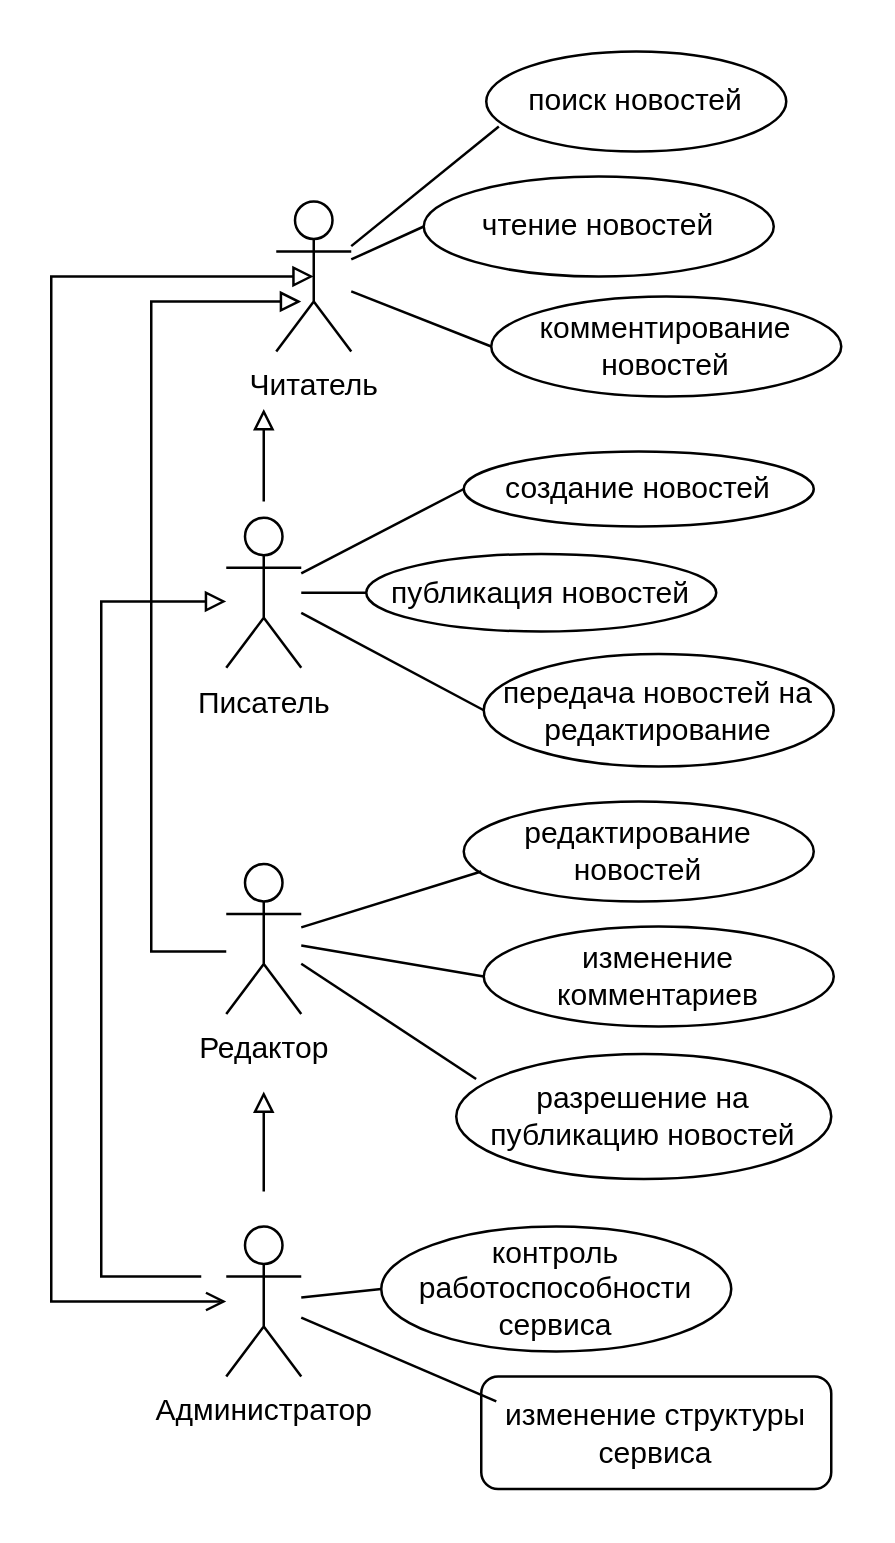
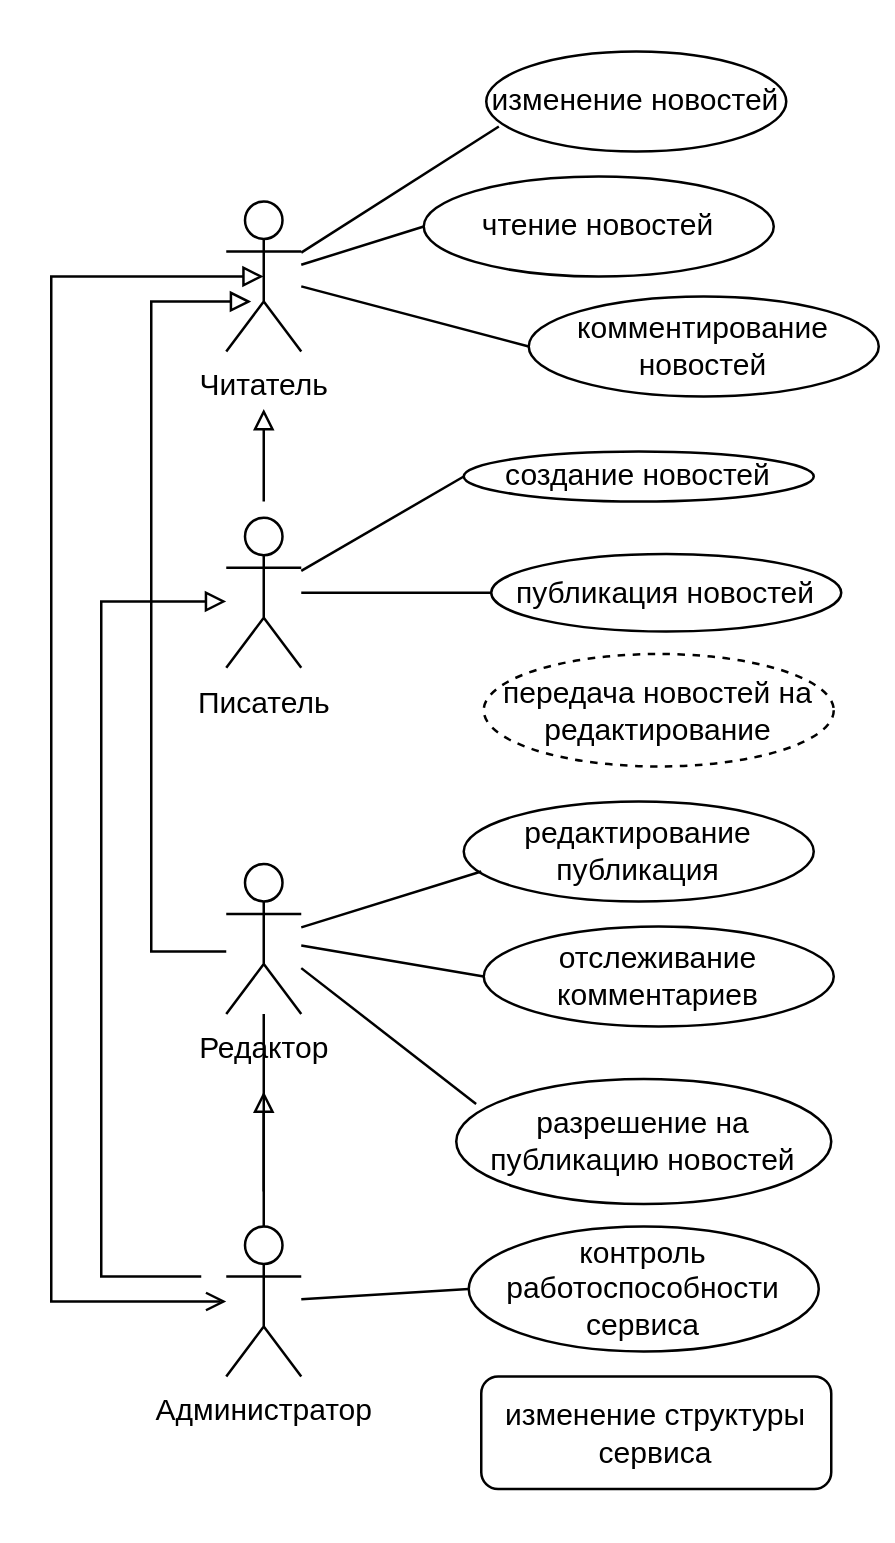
(636, 101) -> (636, 101)
(314, 276) -> (264, 276)
(666, 346) -> (704, 346)
(639, 489) -> (639, 476)
(541, 593) -> (666, 593)
(393, 661) -> none
(659, 710) -> (659, 710)
(639, 851) -> (639, 851)
(659, 976) -> (659, 976)
(644, 1116) -> (644, 1141)
(556, 1289) -> (644, 1289)
(399, 1359) -> (264, 1082)
